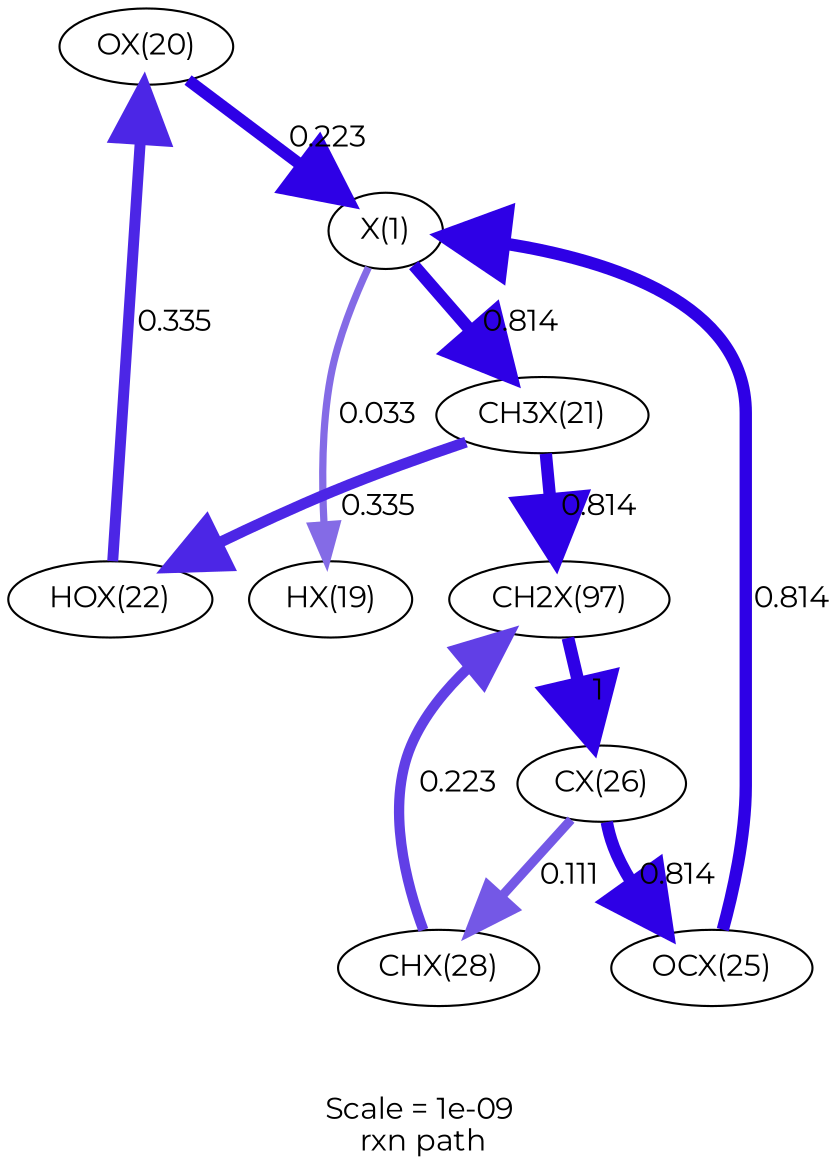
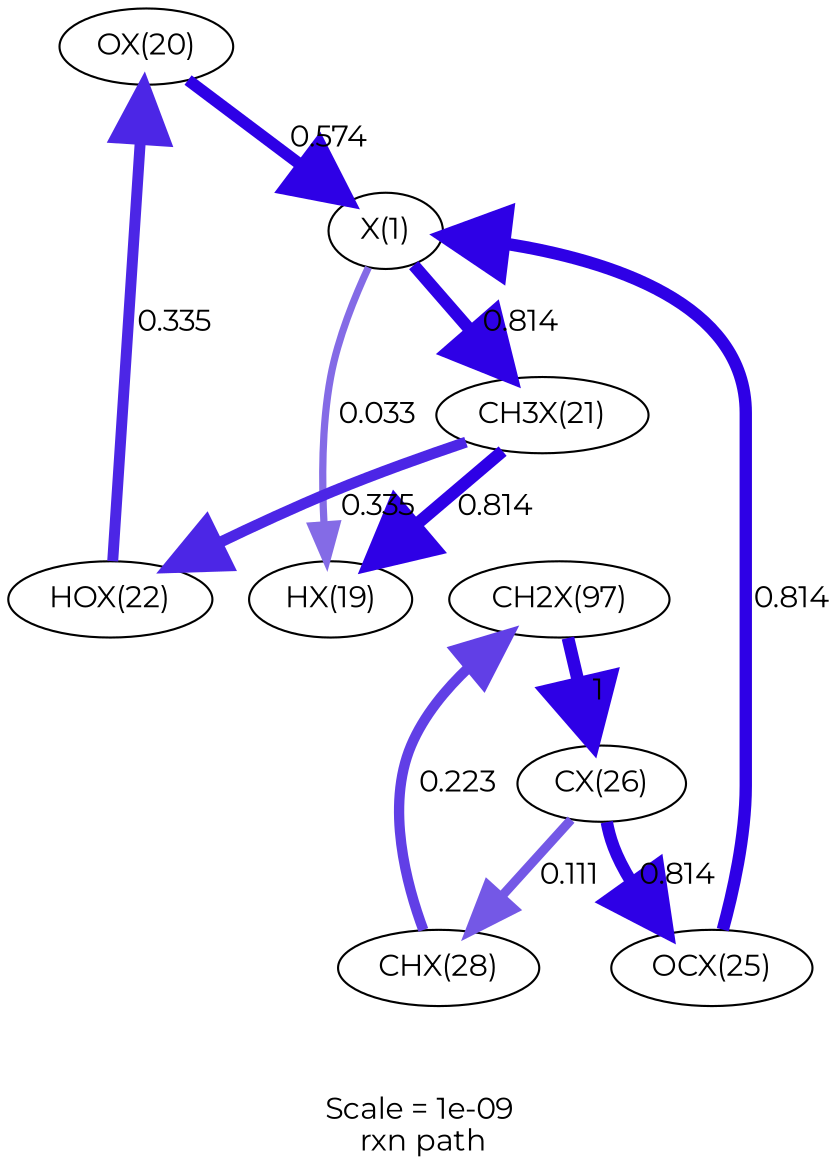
(324, 139) -> (324, 139)
(548, 476) -> (459, 488)
